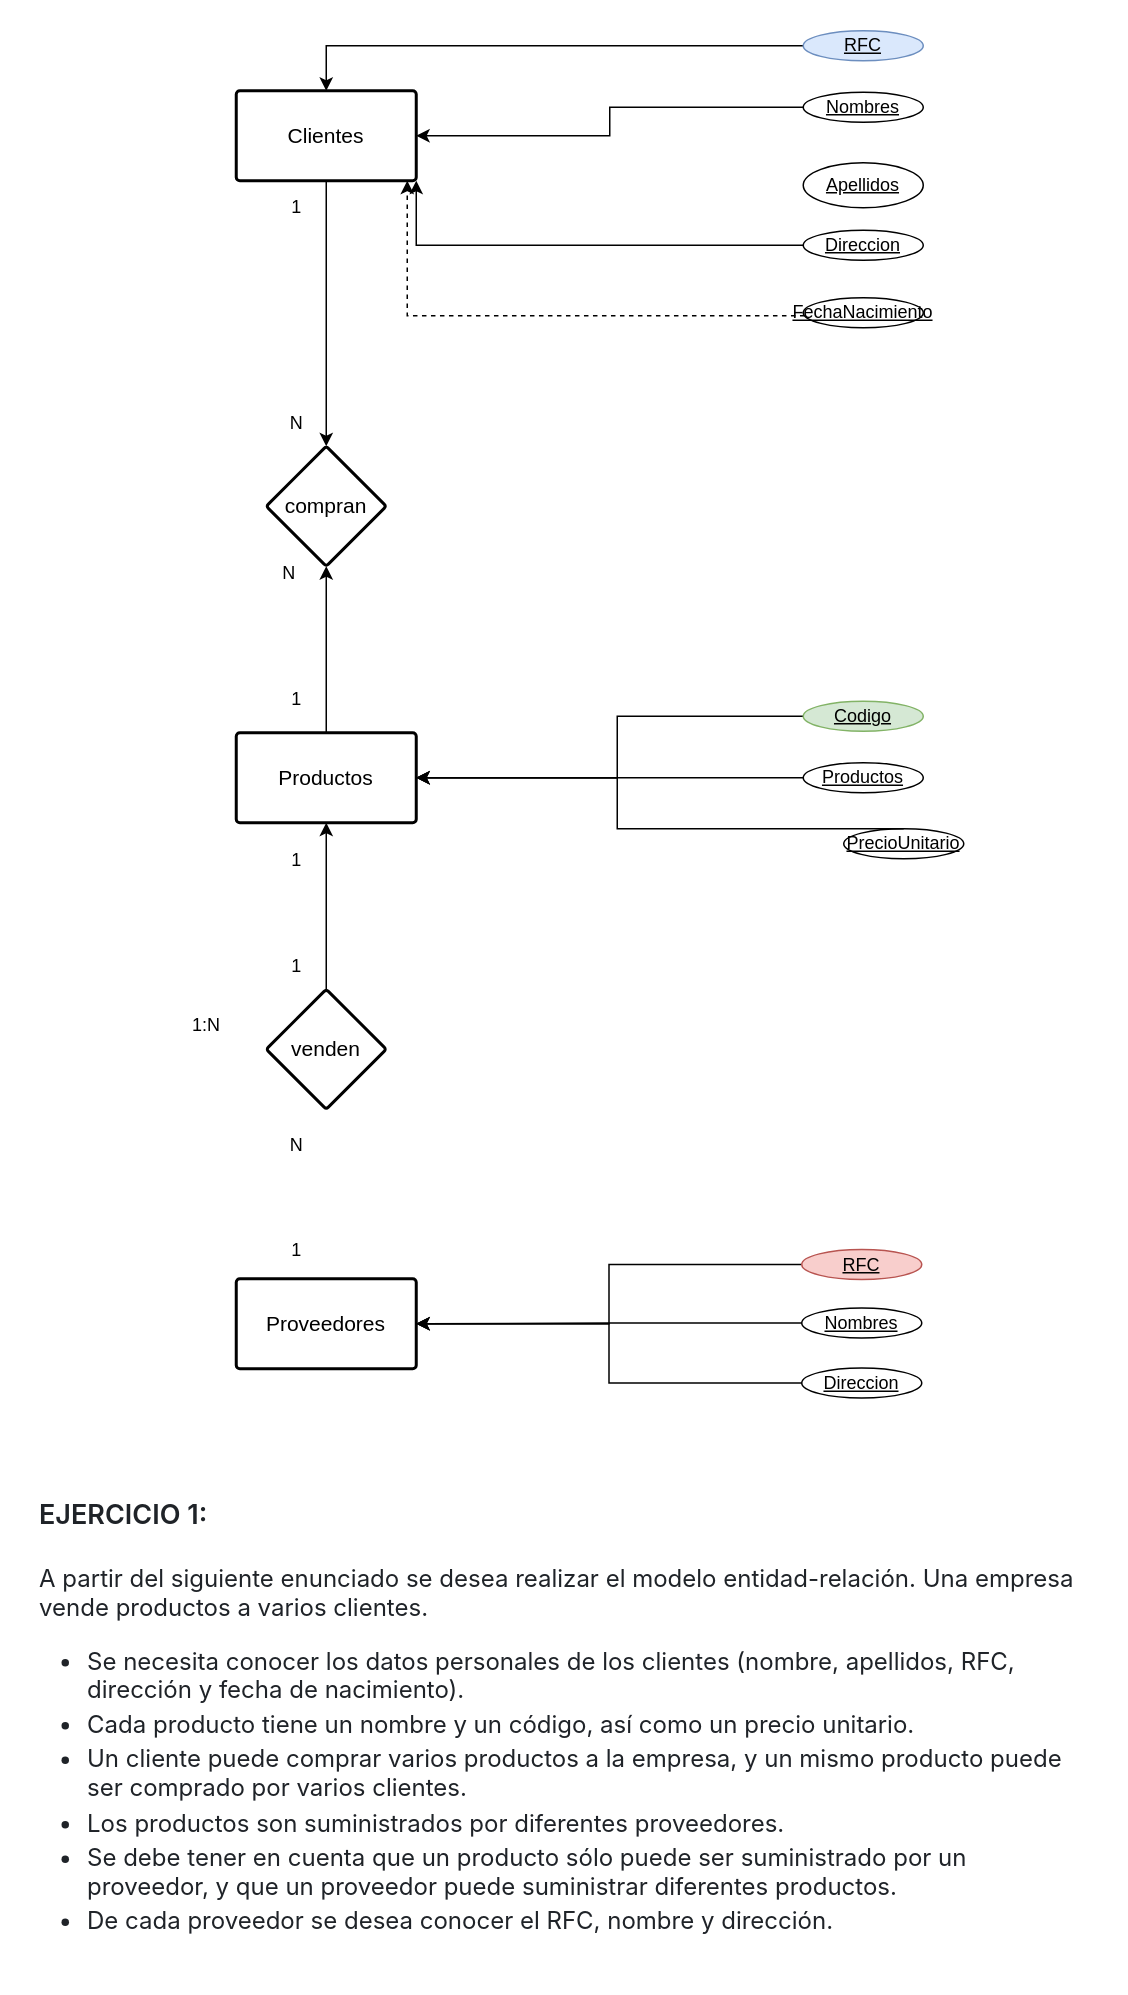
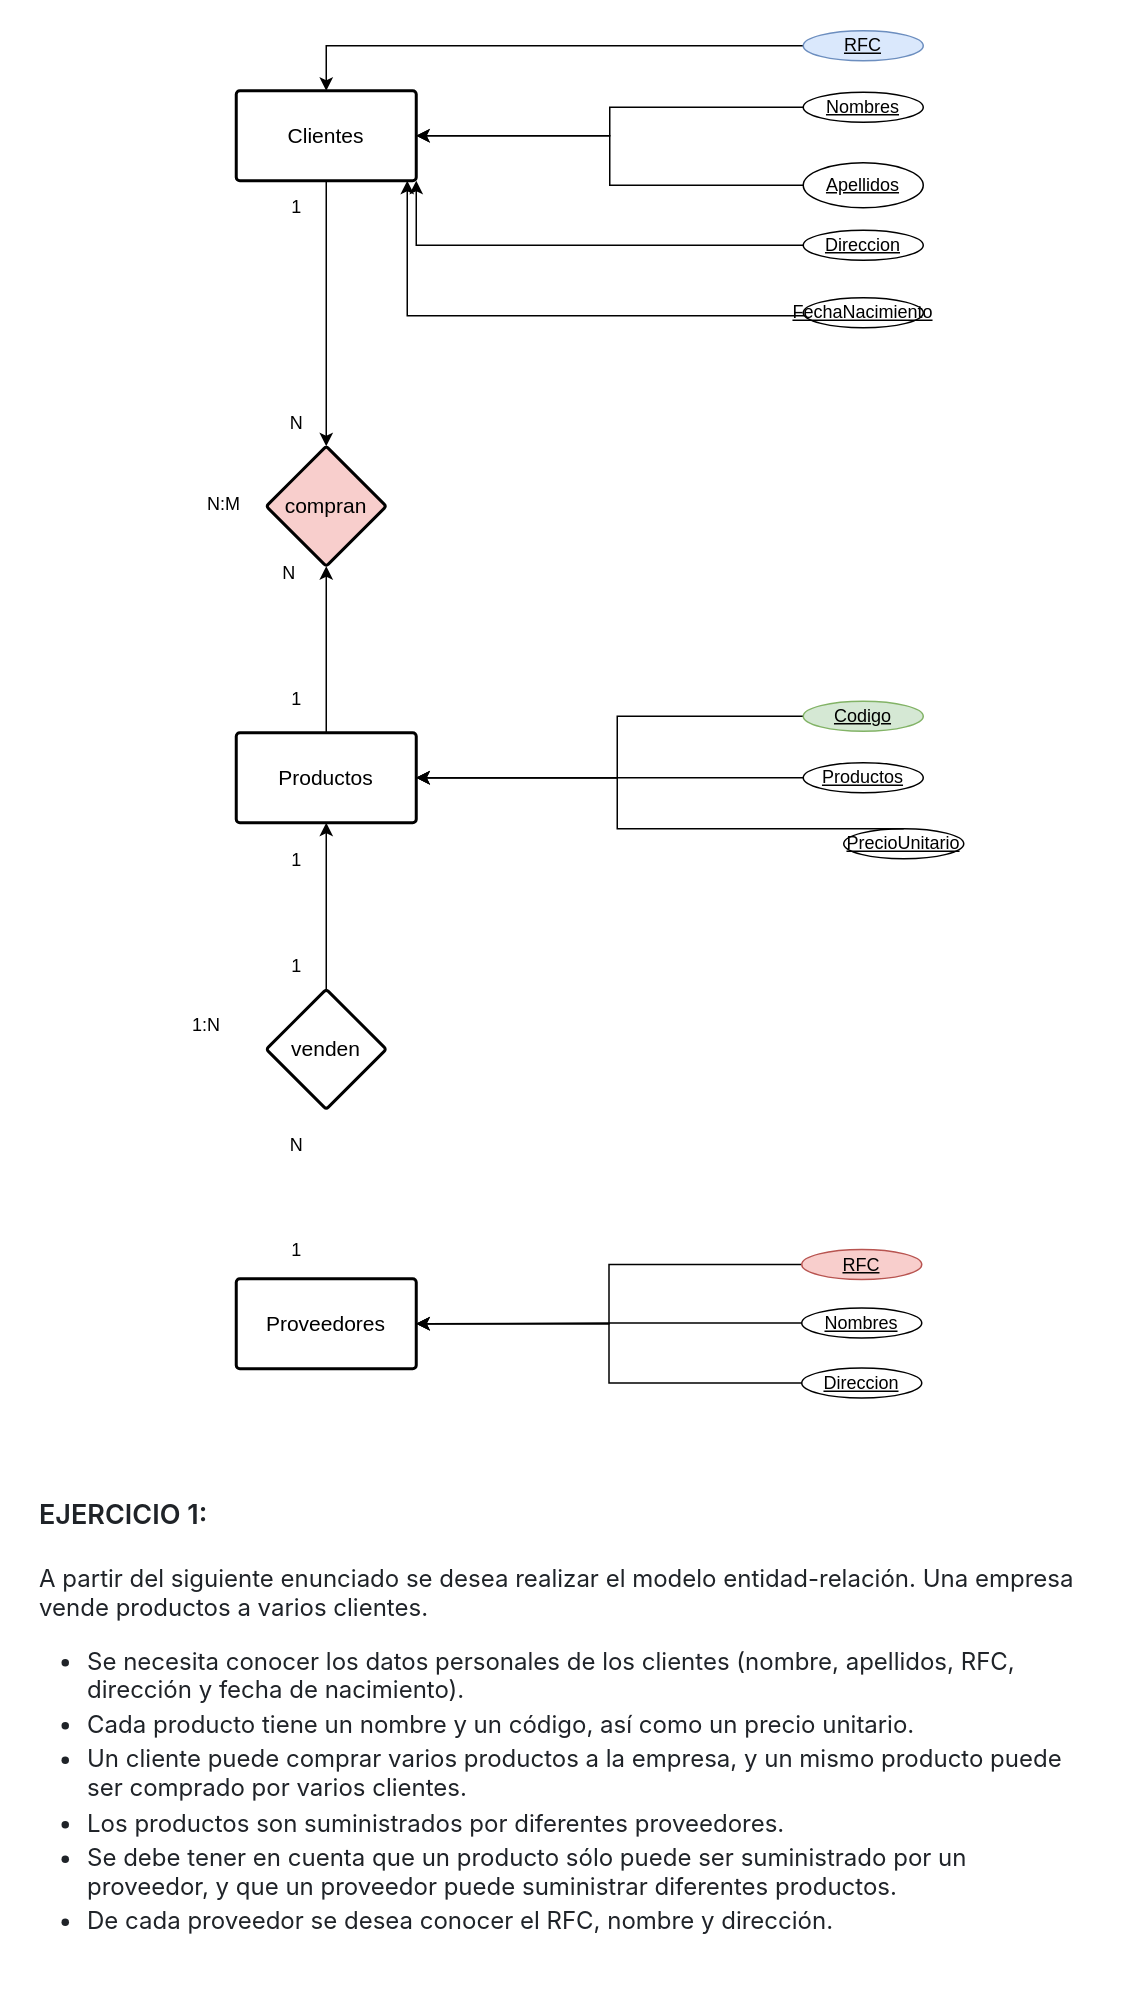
none -> (682, 185)
(542, 316) -> (542, 316)
none -> (229, 506)
(326, 506) -> (326, 506)
